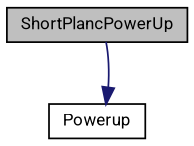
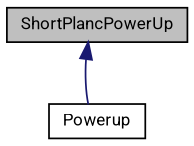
(109, 65) -> (86, 82)
